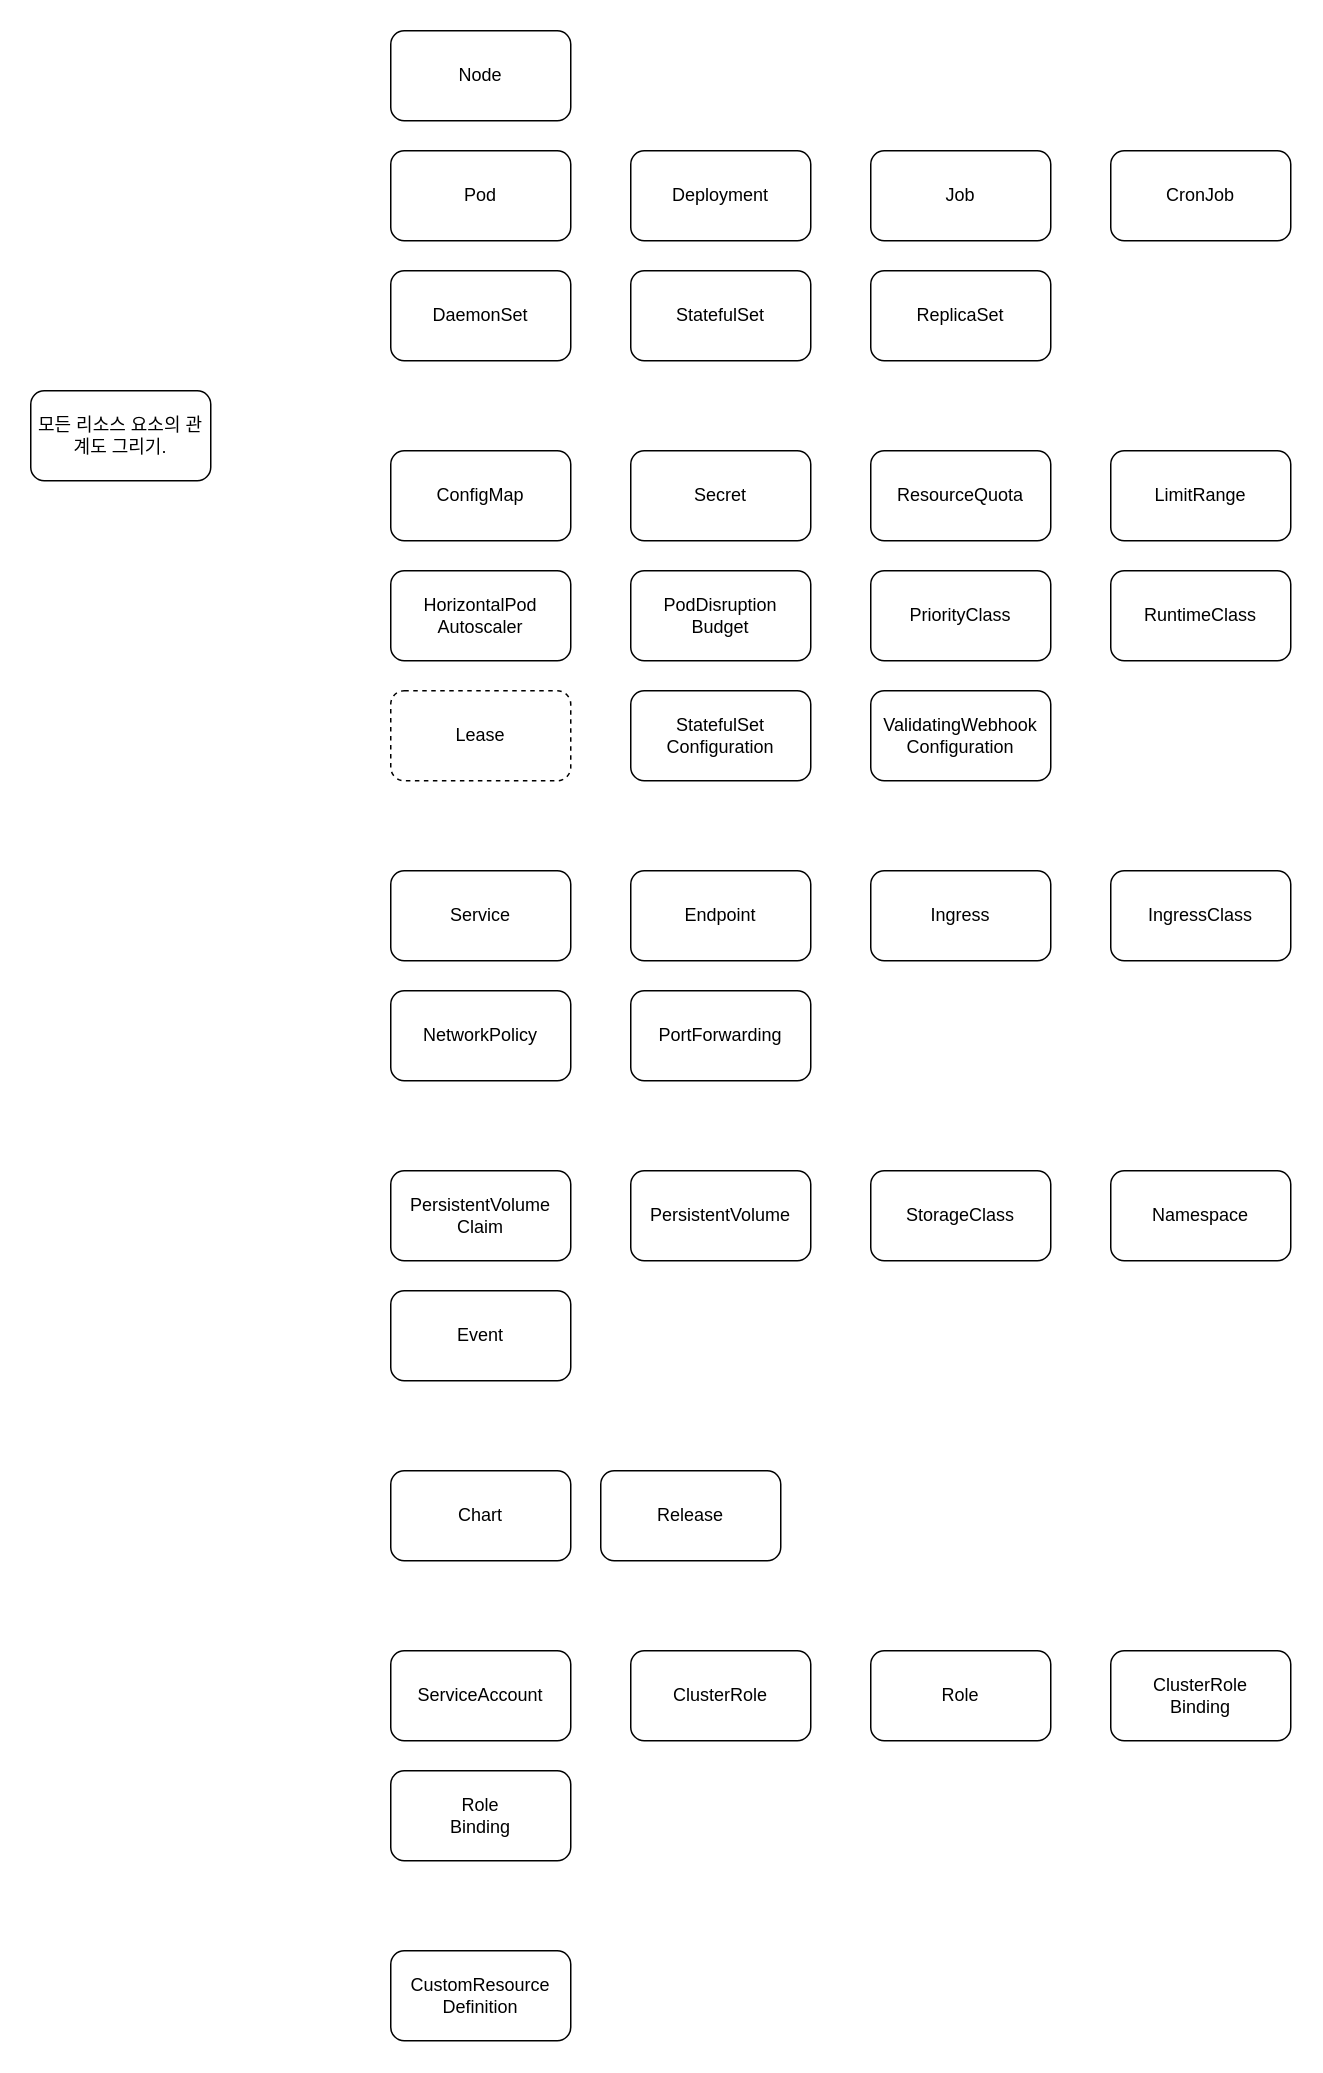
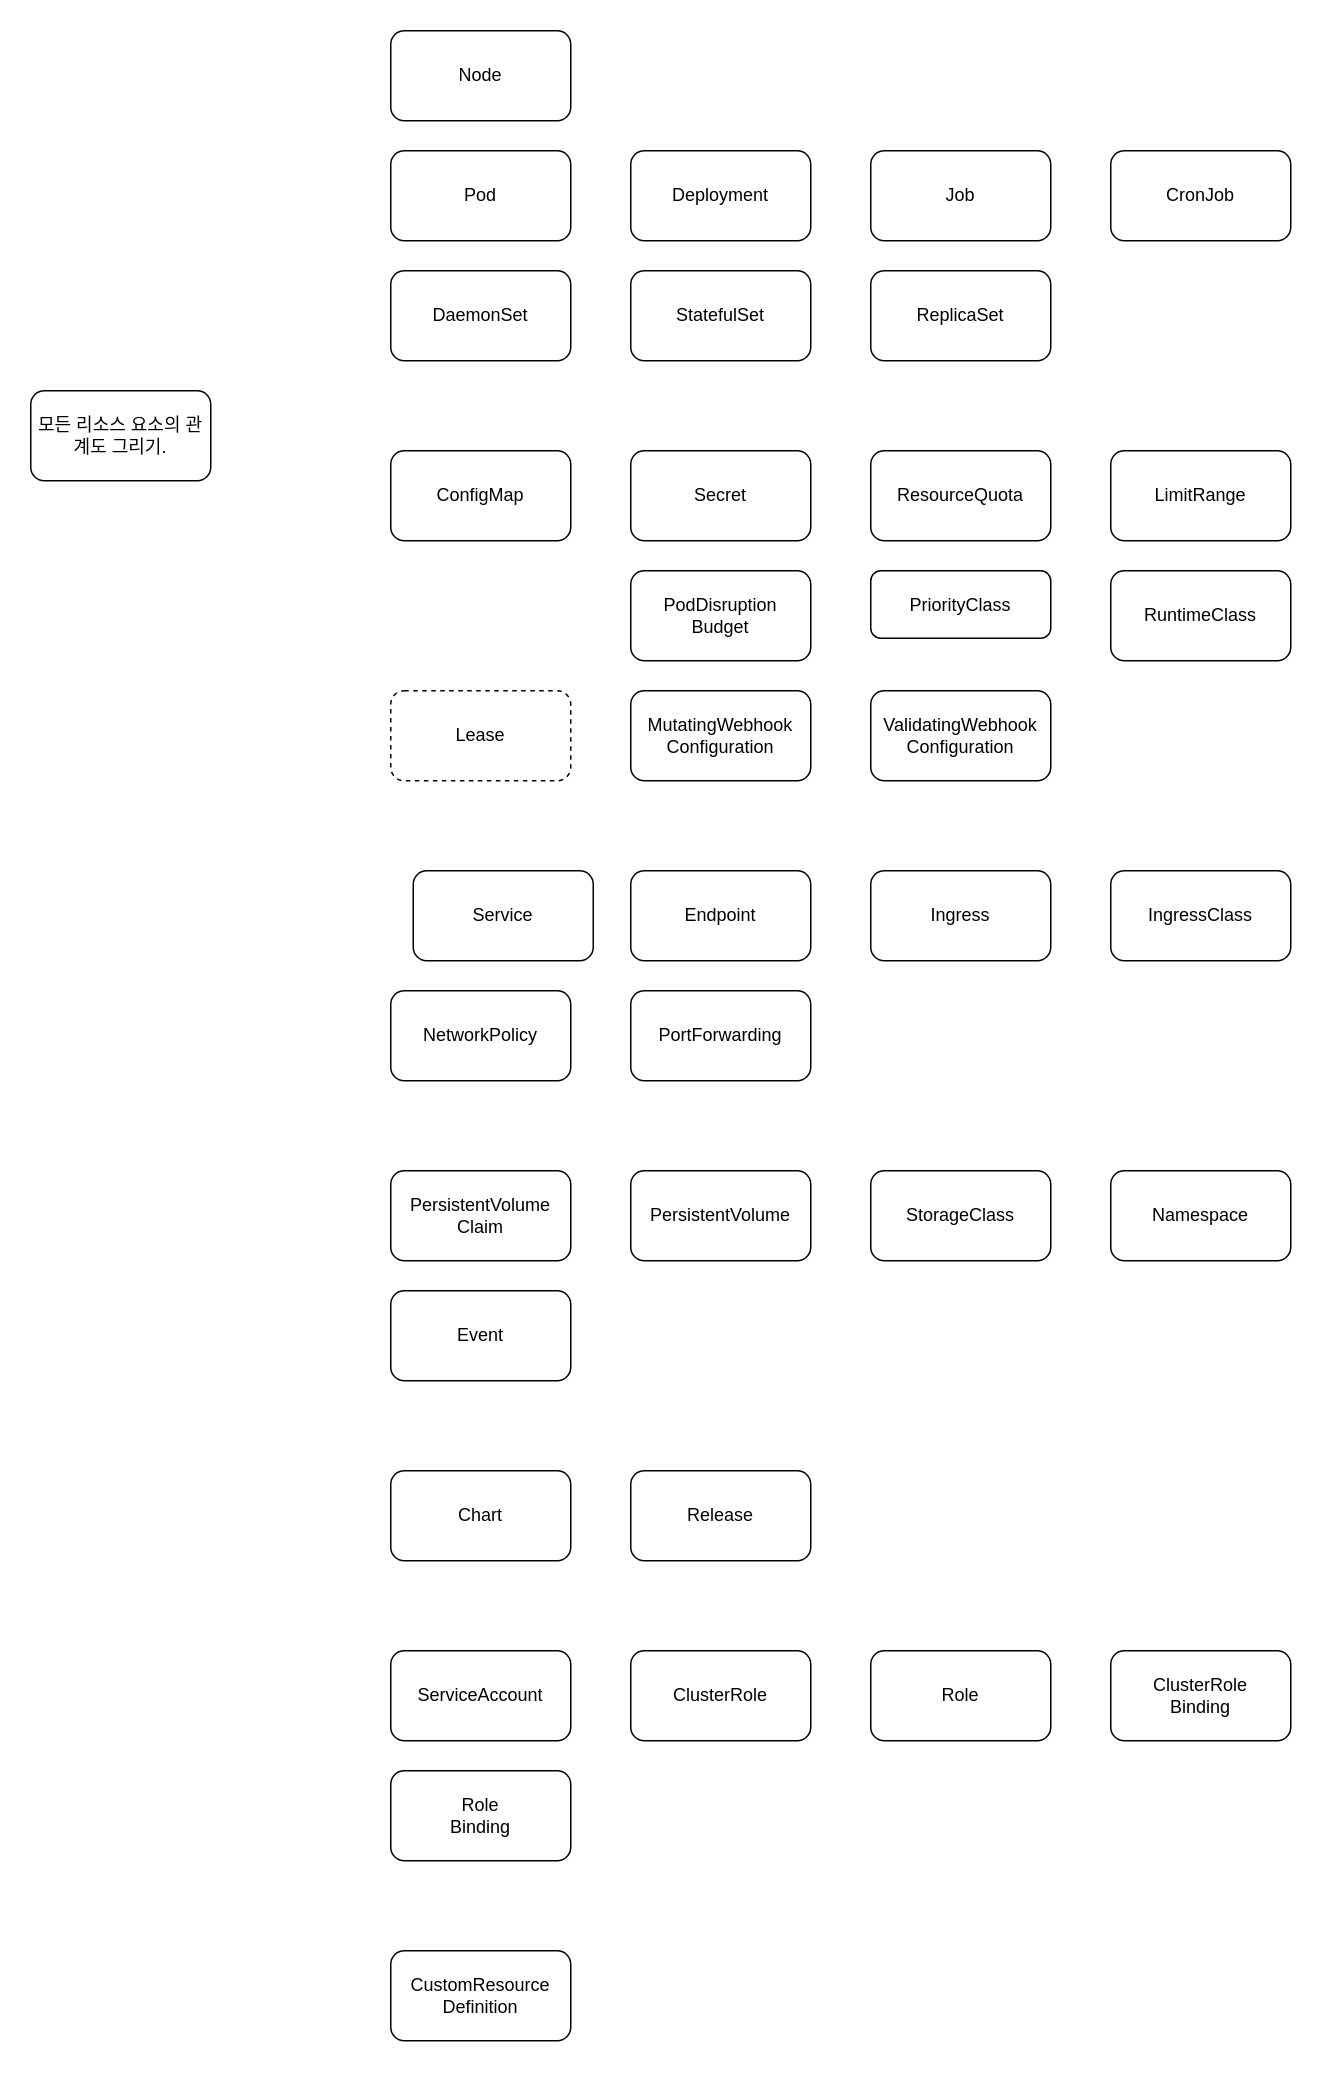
(481, 616) -> none
(961, 616) -> (961, 605)
(721, 736) -> (721, 736)
(481, 916) -> (503, 916)
(691, 1516) -> (721, 1516)
